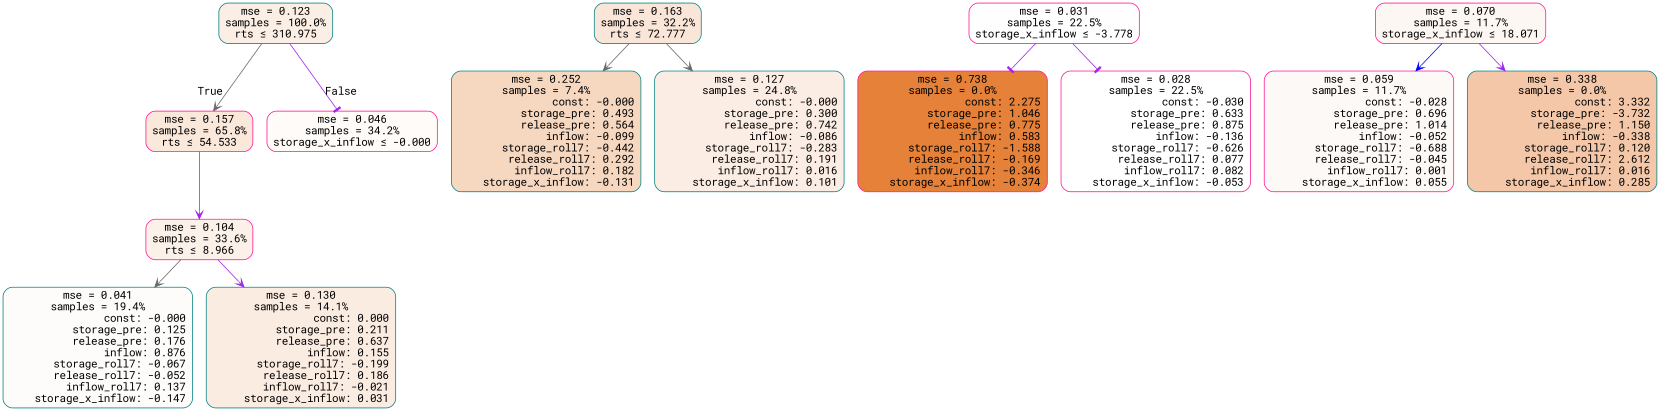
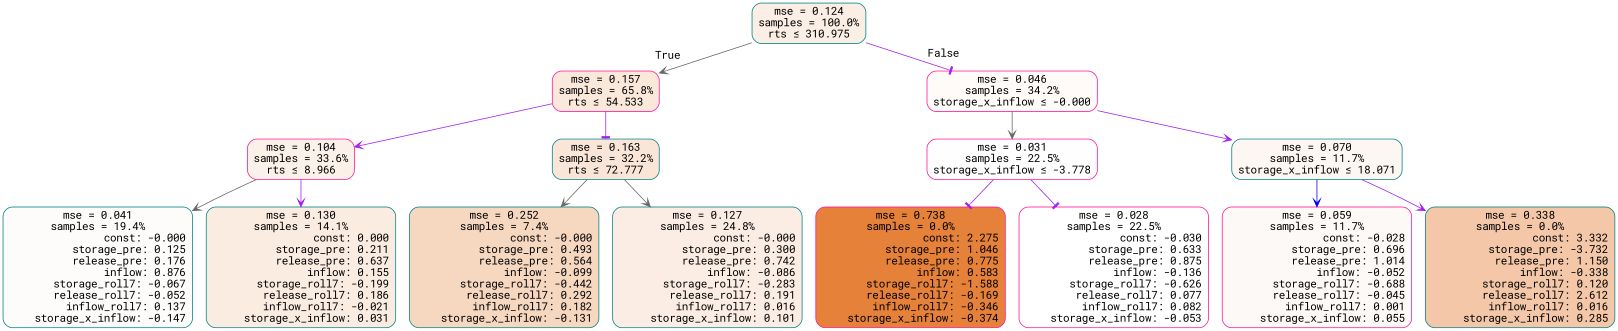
(276, 23) -> (809, 23)
(1461, 23) -> (1317, 159)
none -> (1012, 121)
none -> (606, 123)
none -> (1161, 124)
